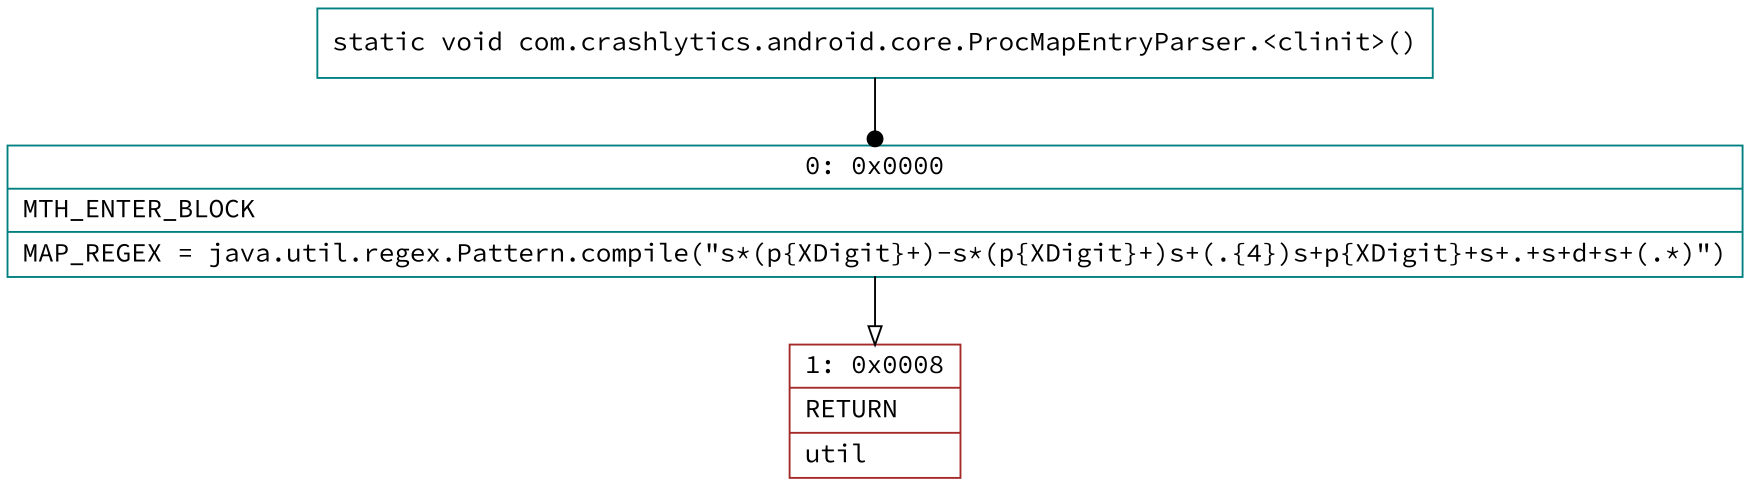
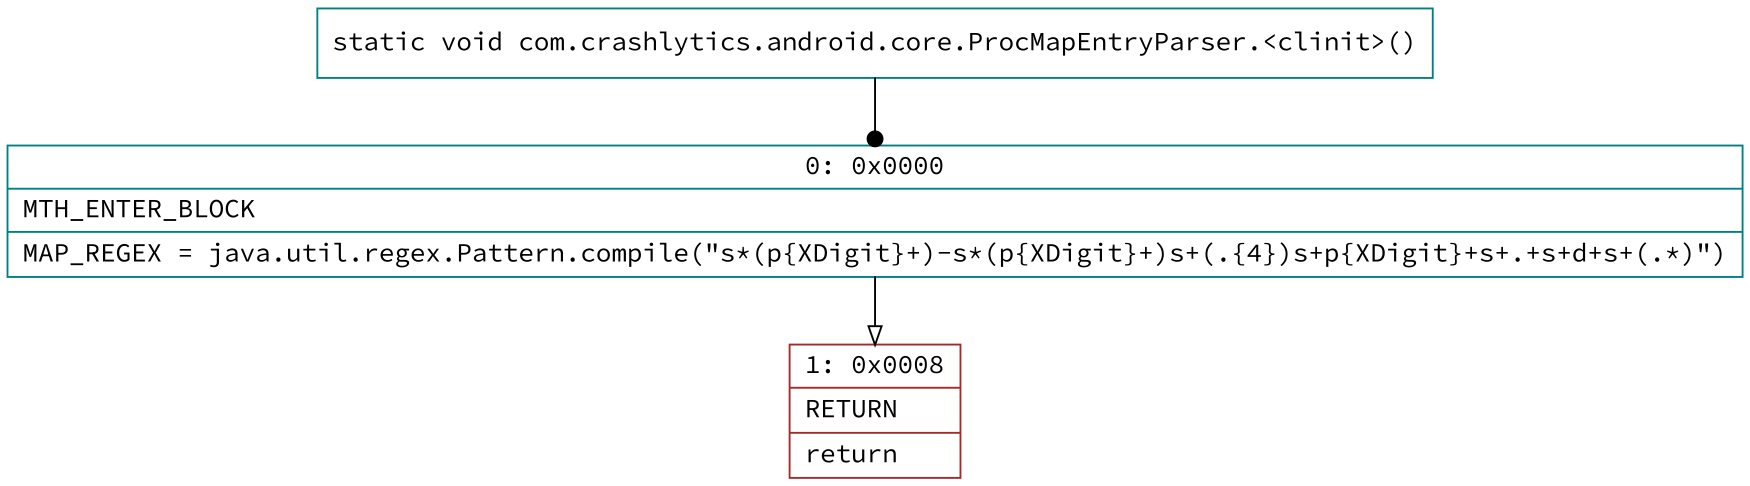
(837, 454) -> (852, 454)
